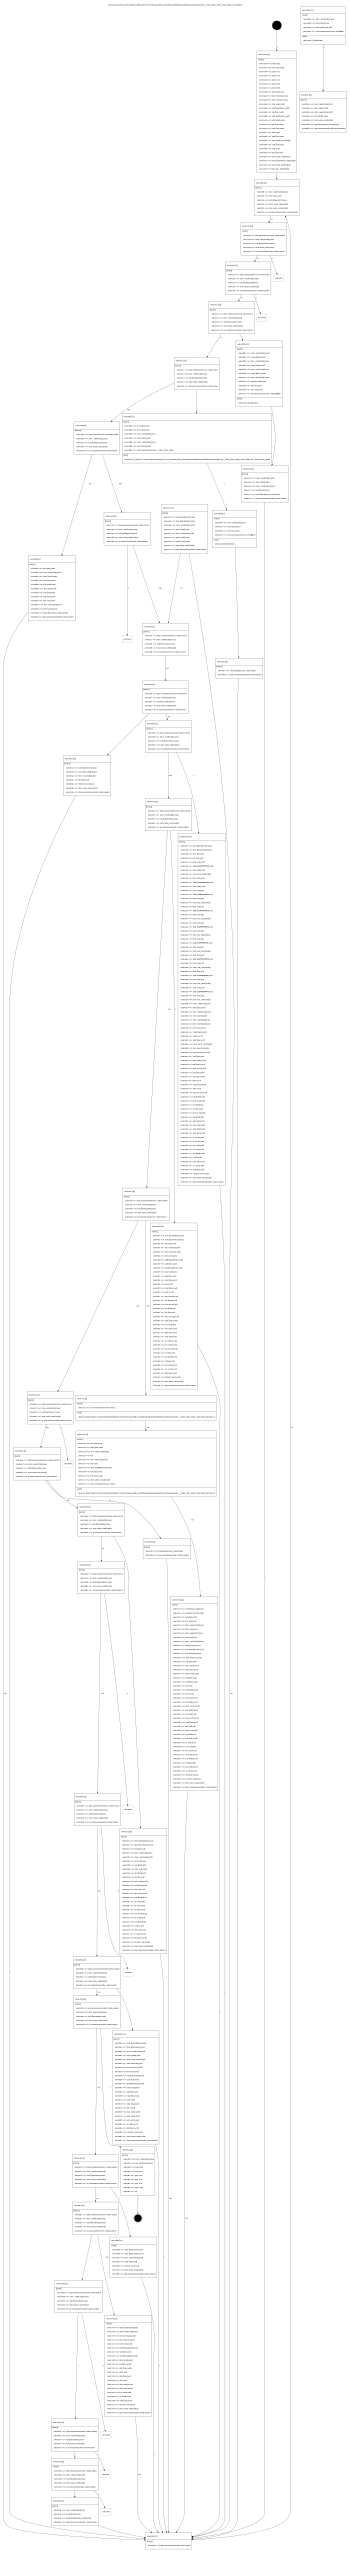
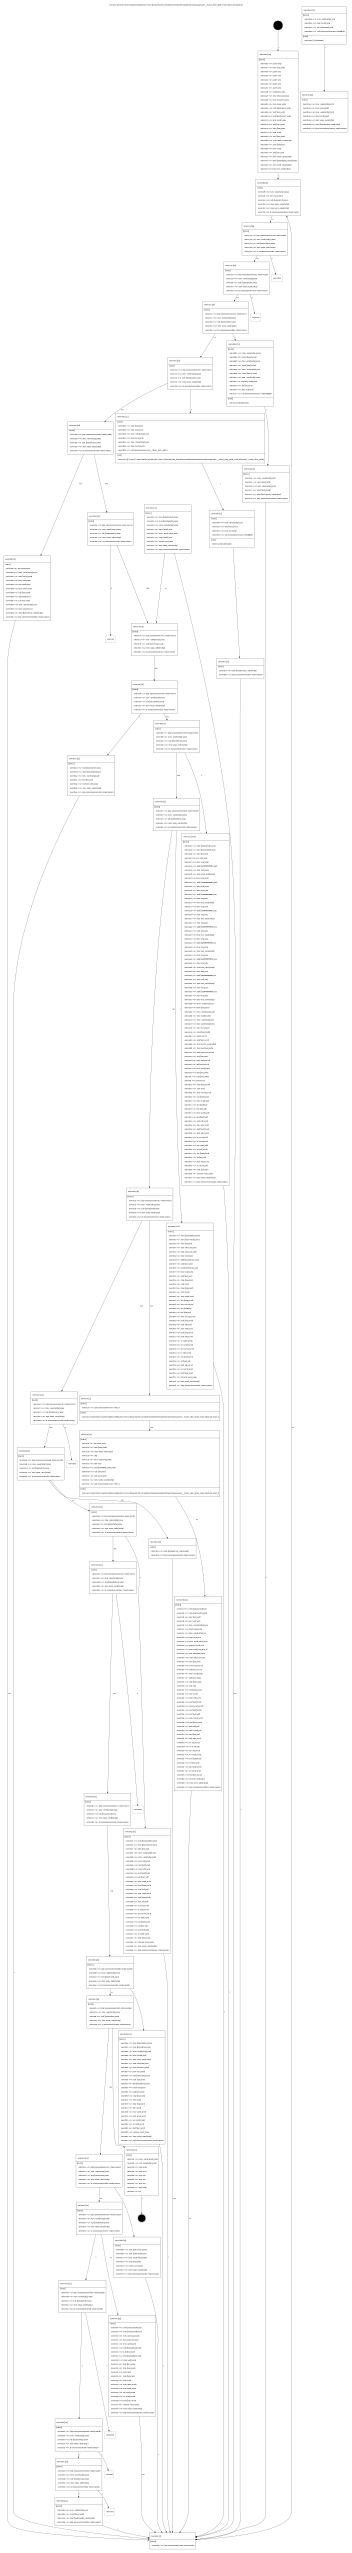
(128, 1973) -> none
